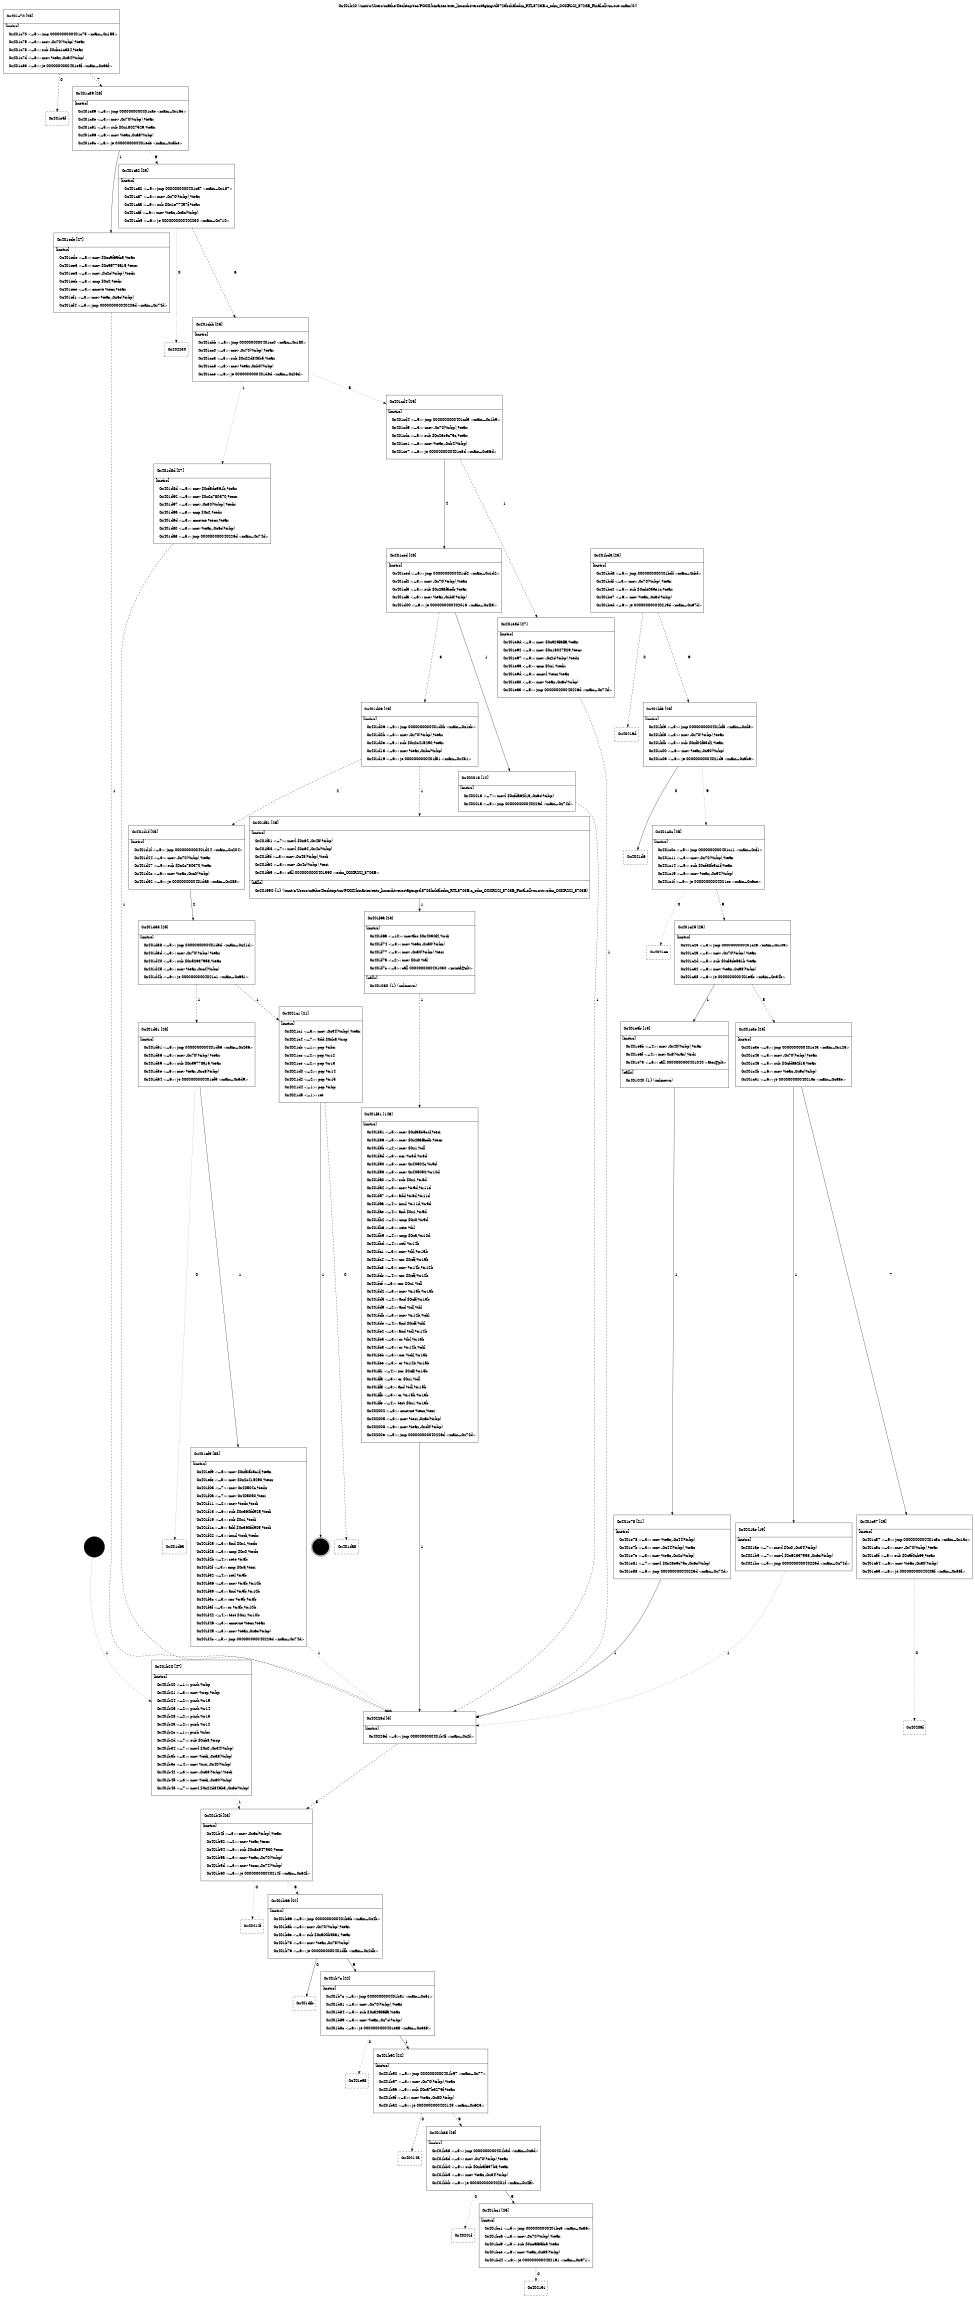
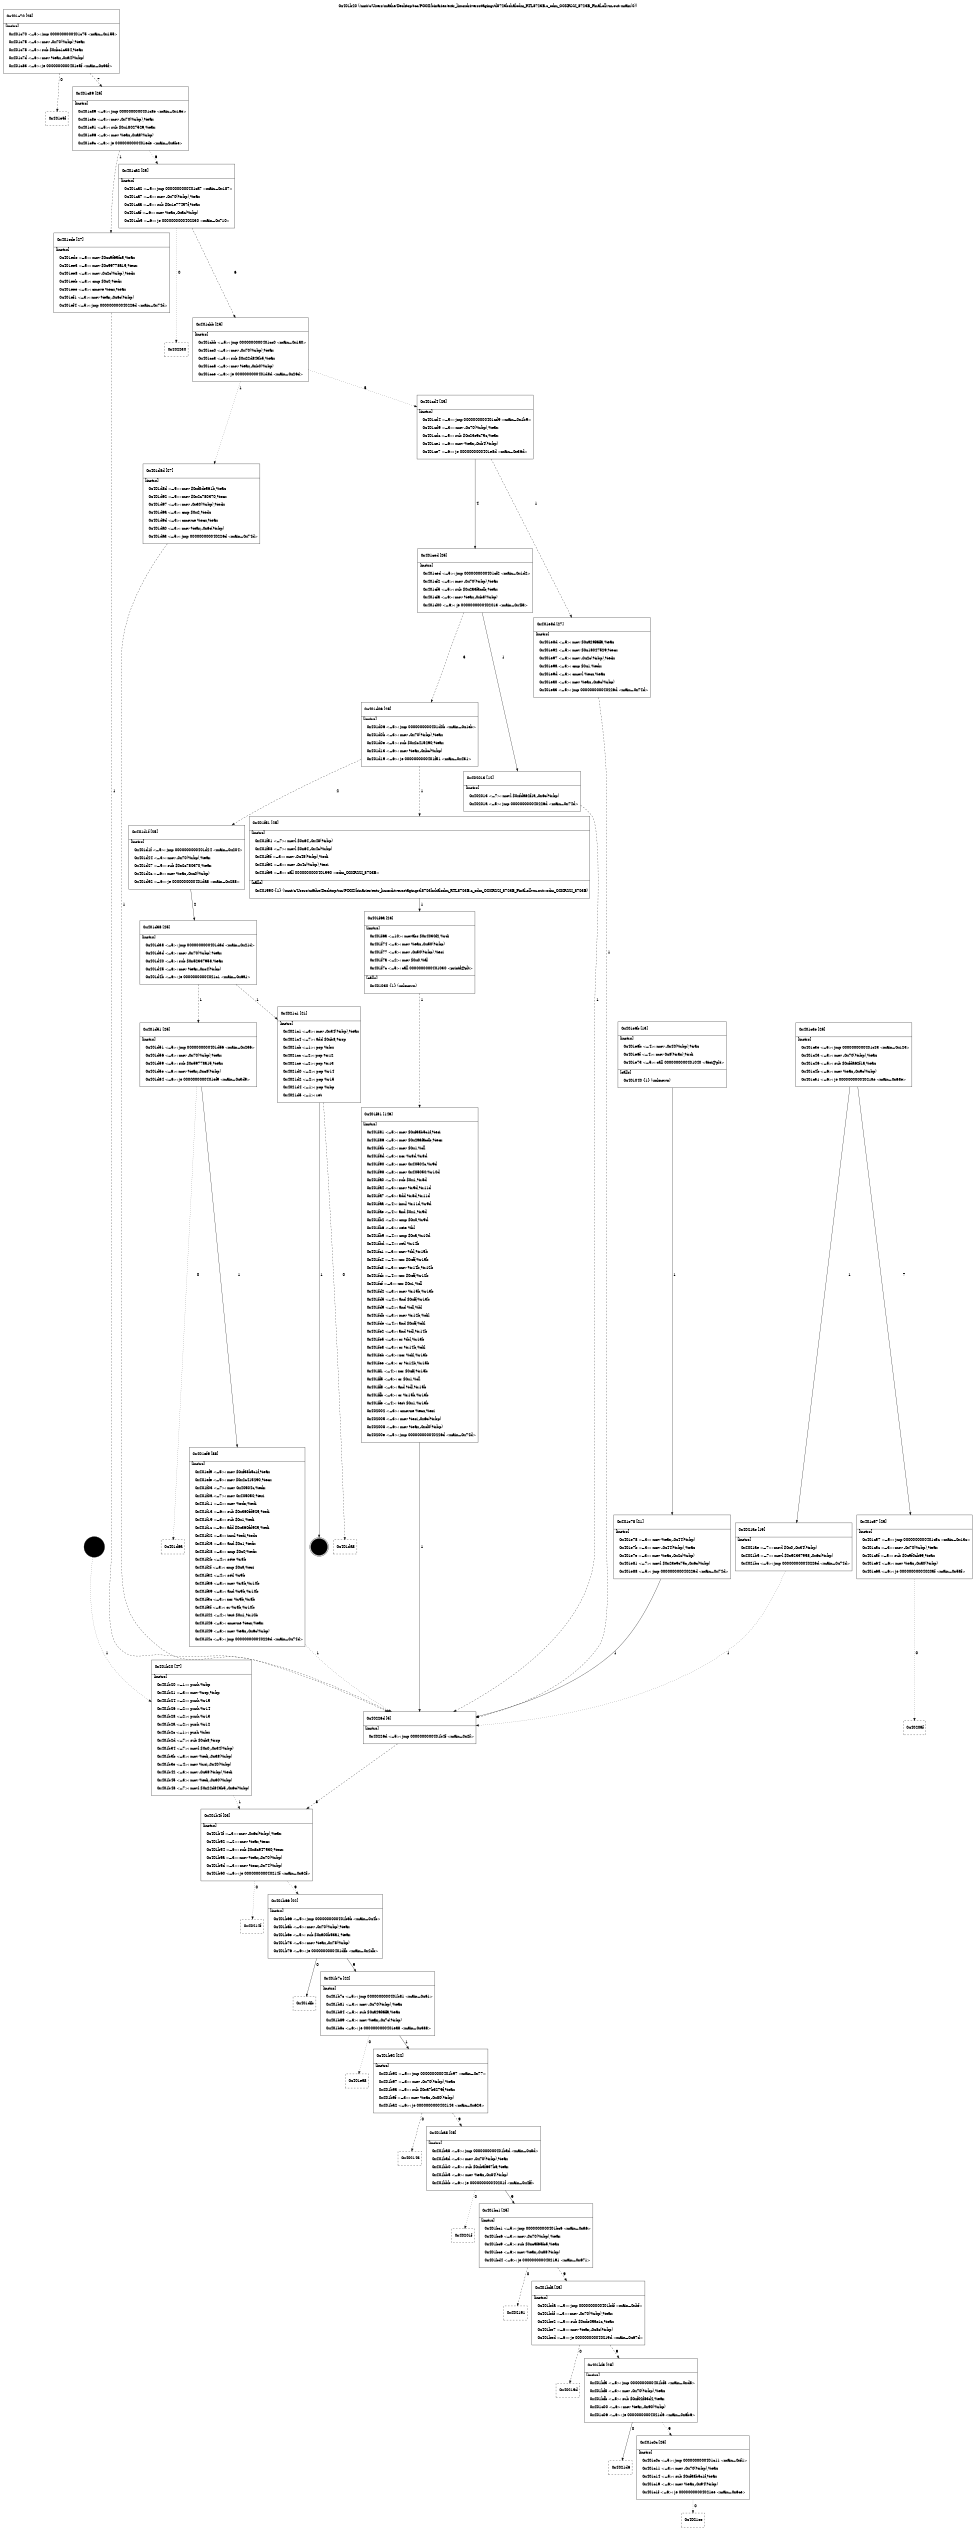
(113, 190) -> (113, 190)
(733, 952) -> none
none -> (561, 2273)
